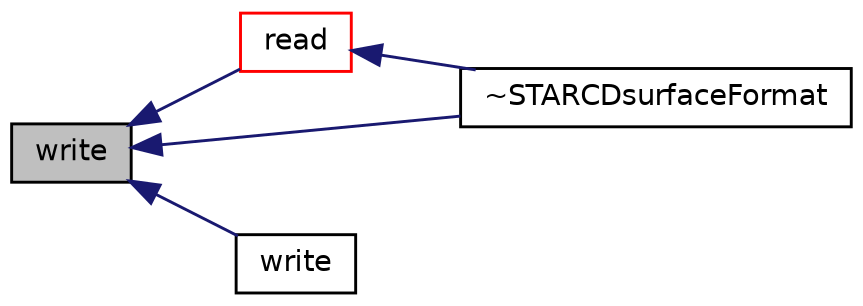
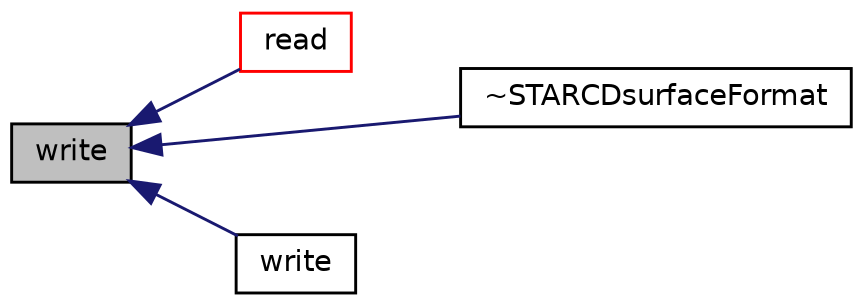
(428, 63) -> none
